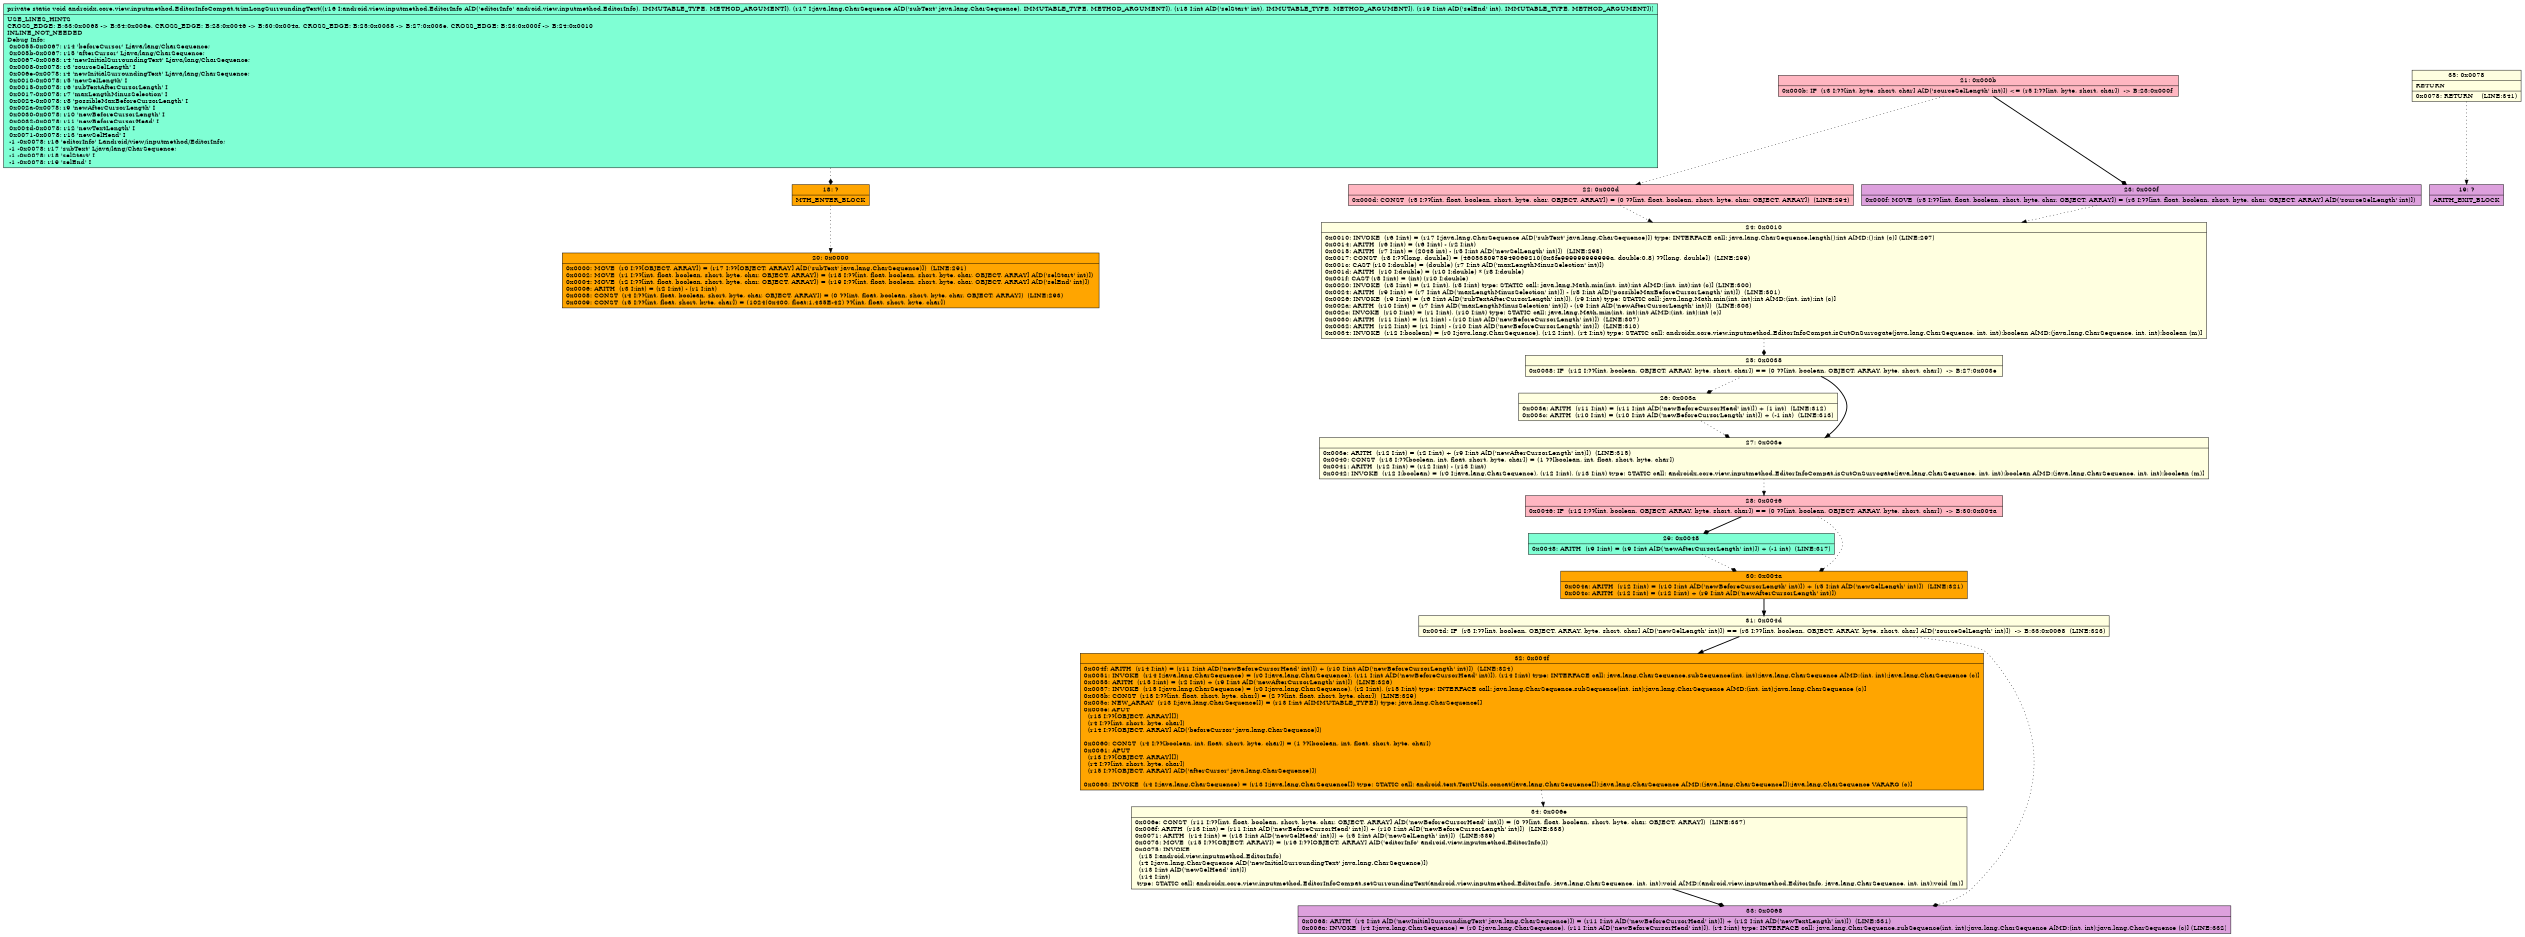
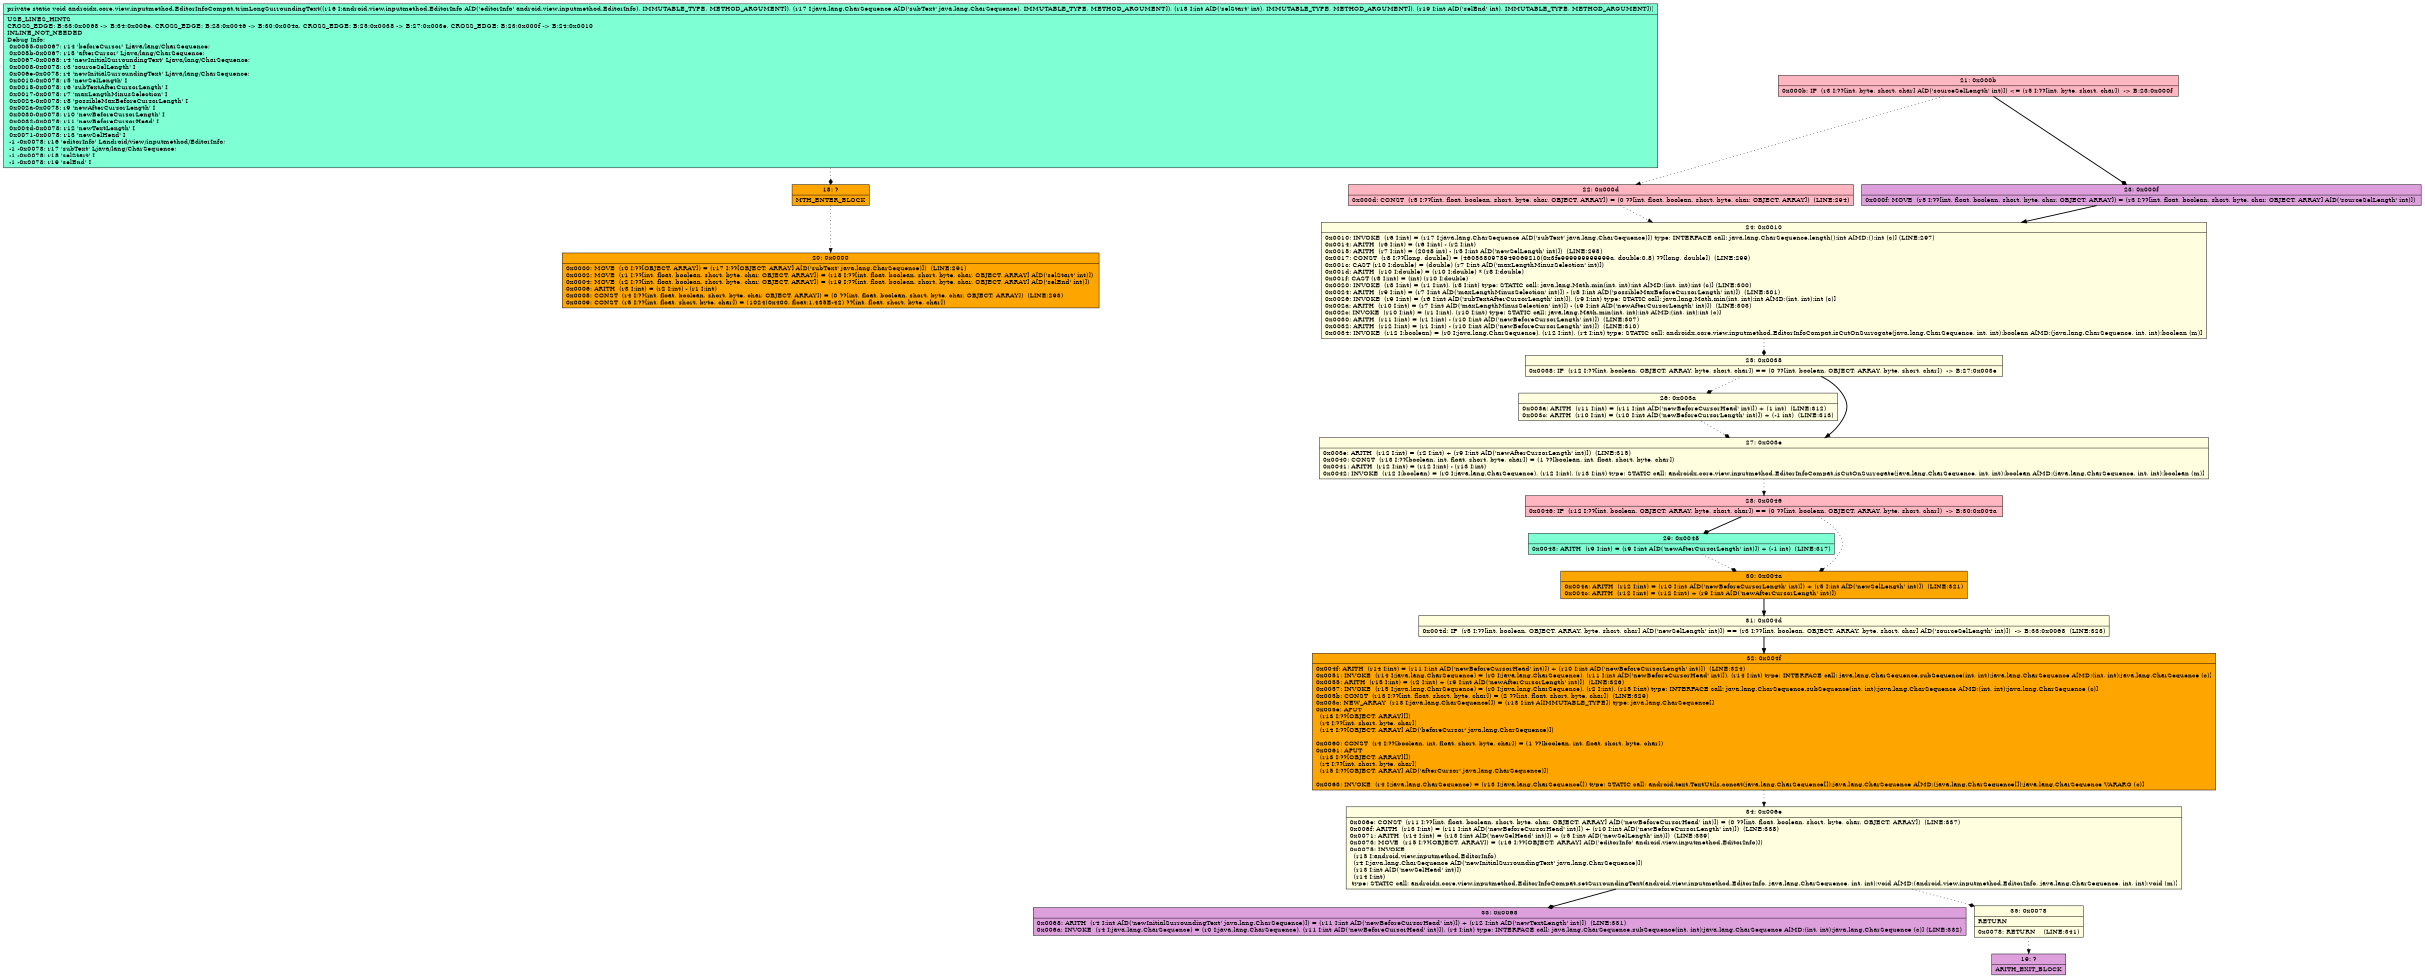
(2061, 213) -> (2061, 213)
(2033, 753) -> none
none -> (1940, 897)
